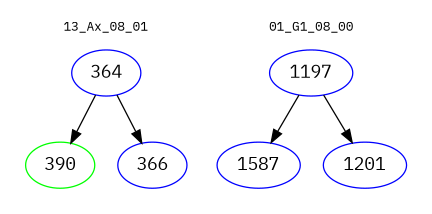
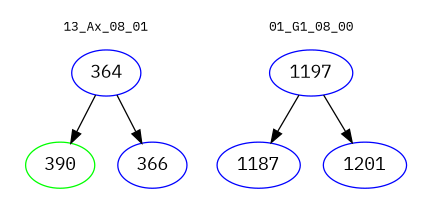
(259, 165) -> (259, 165)
